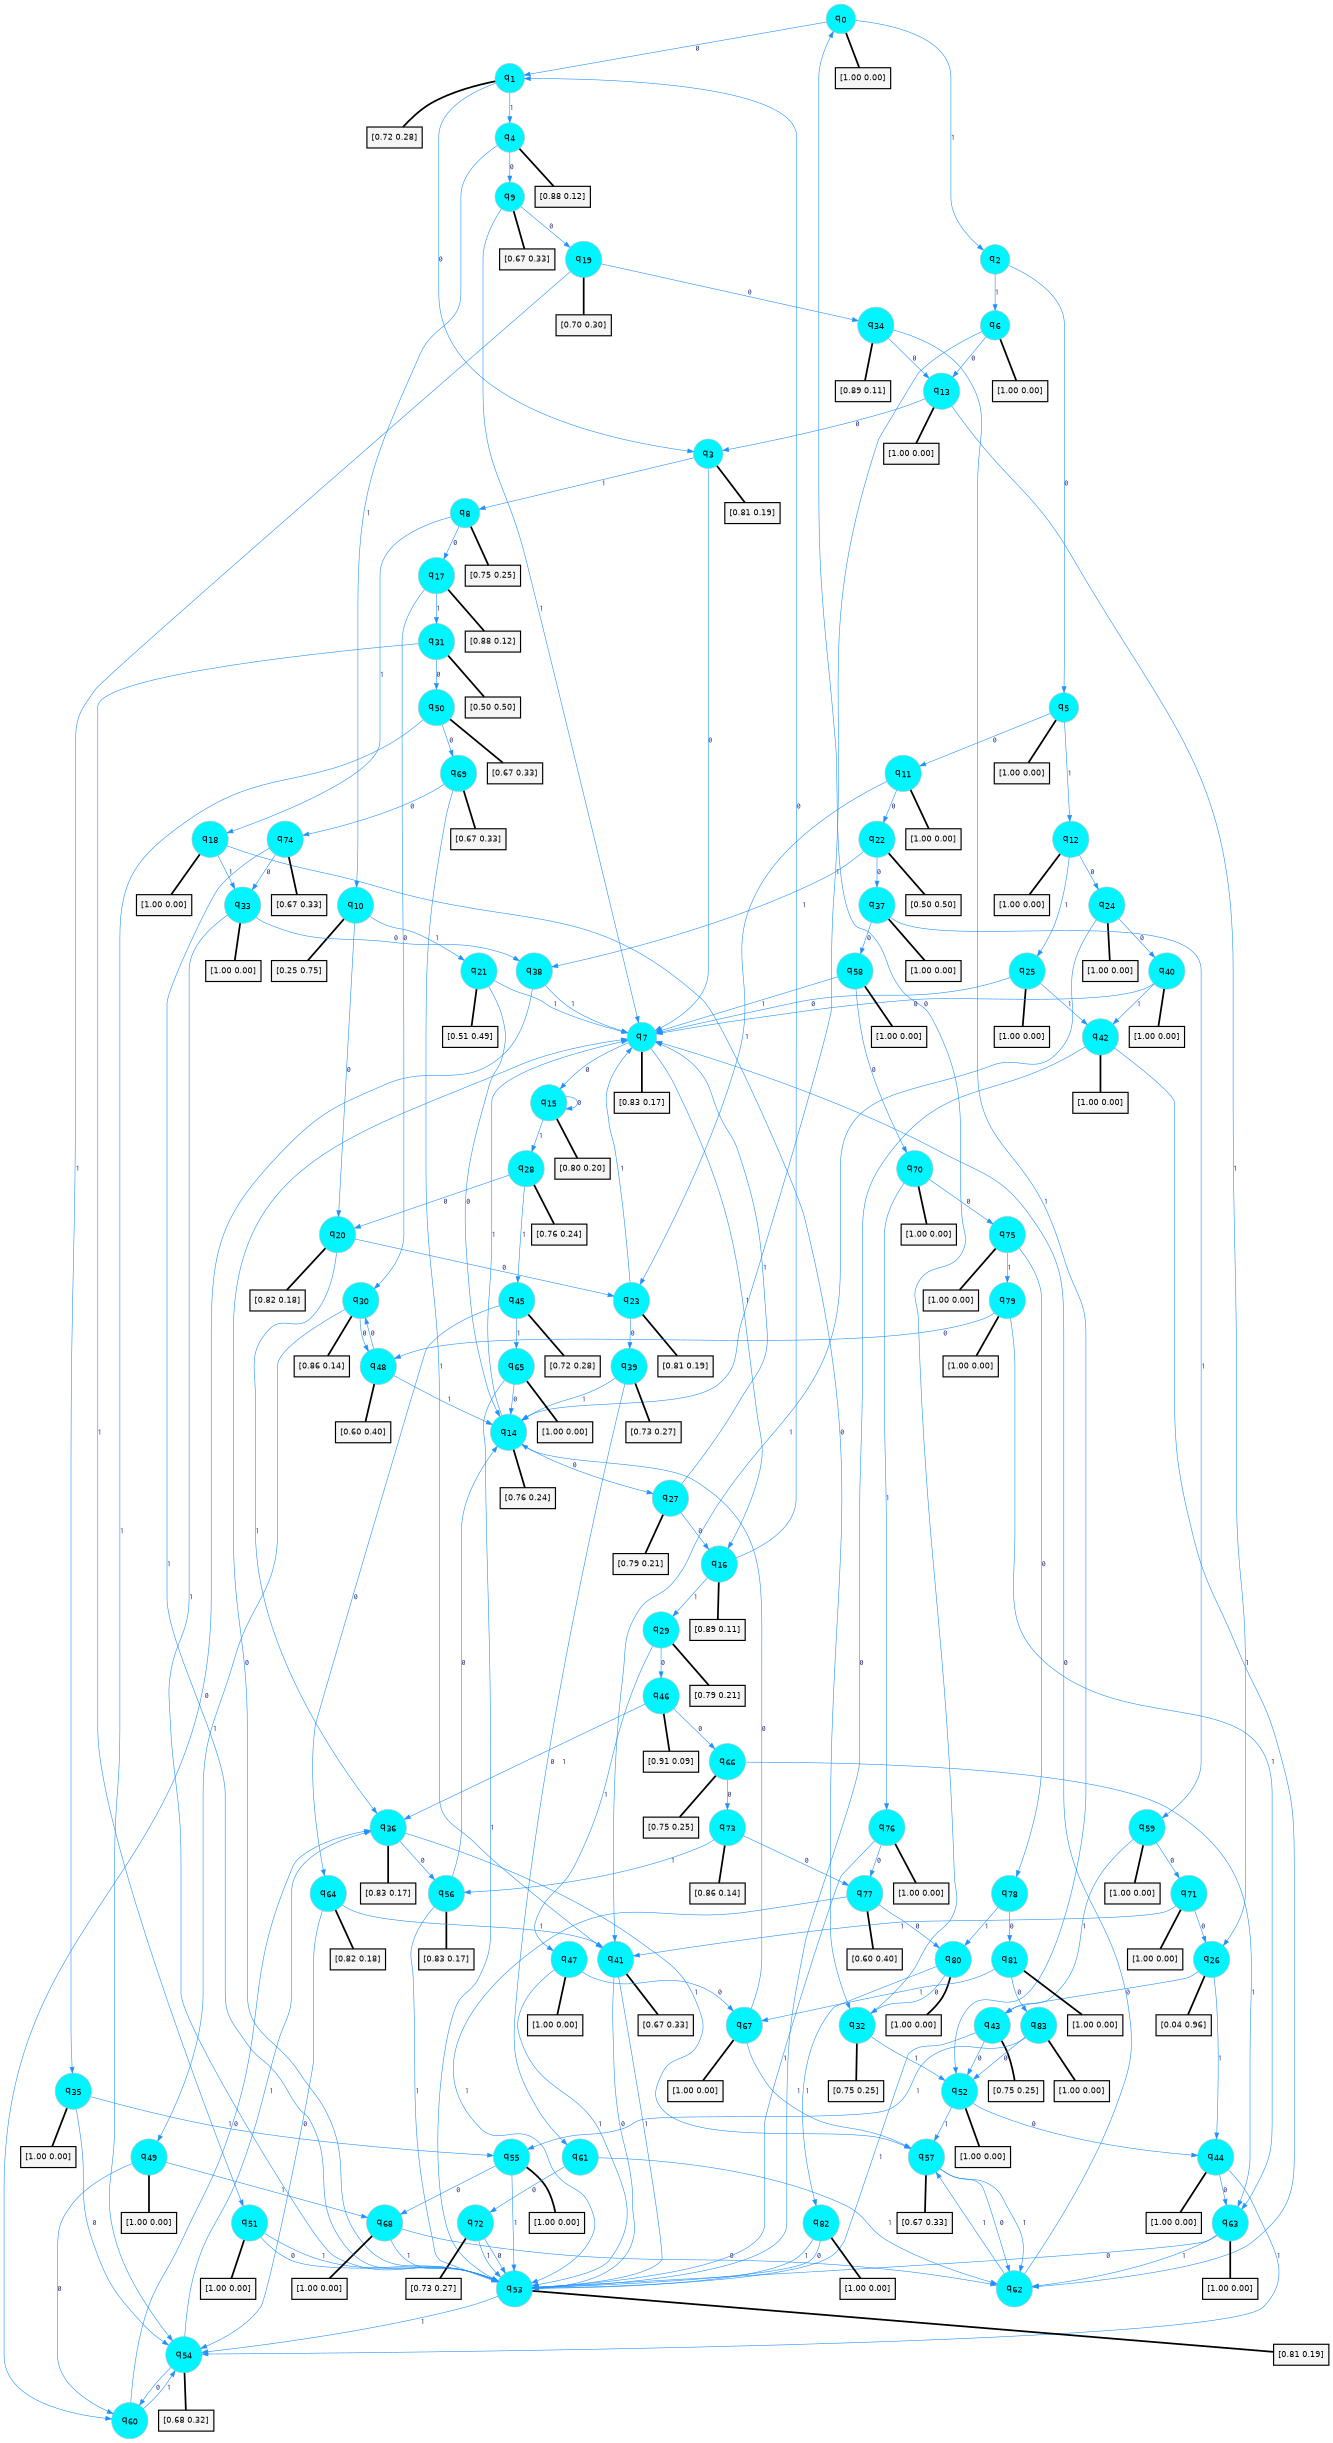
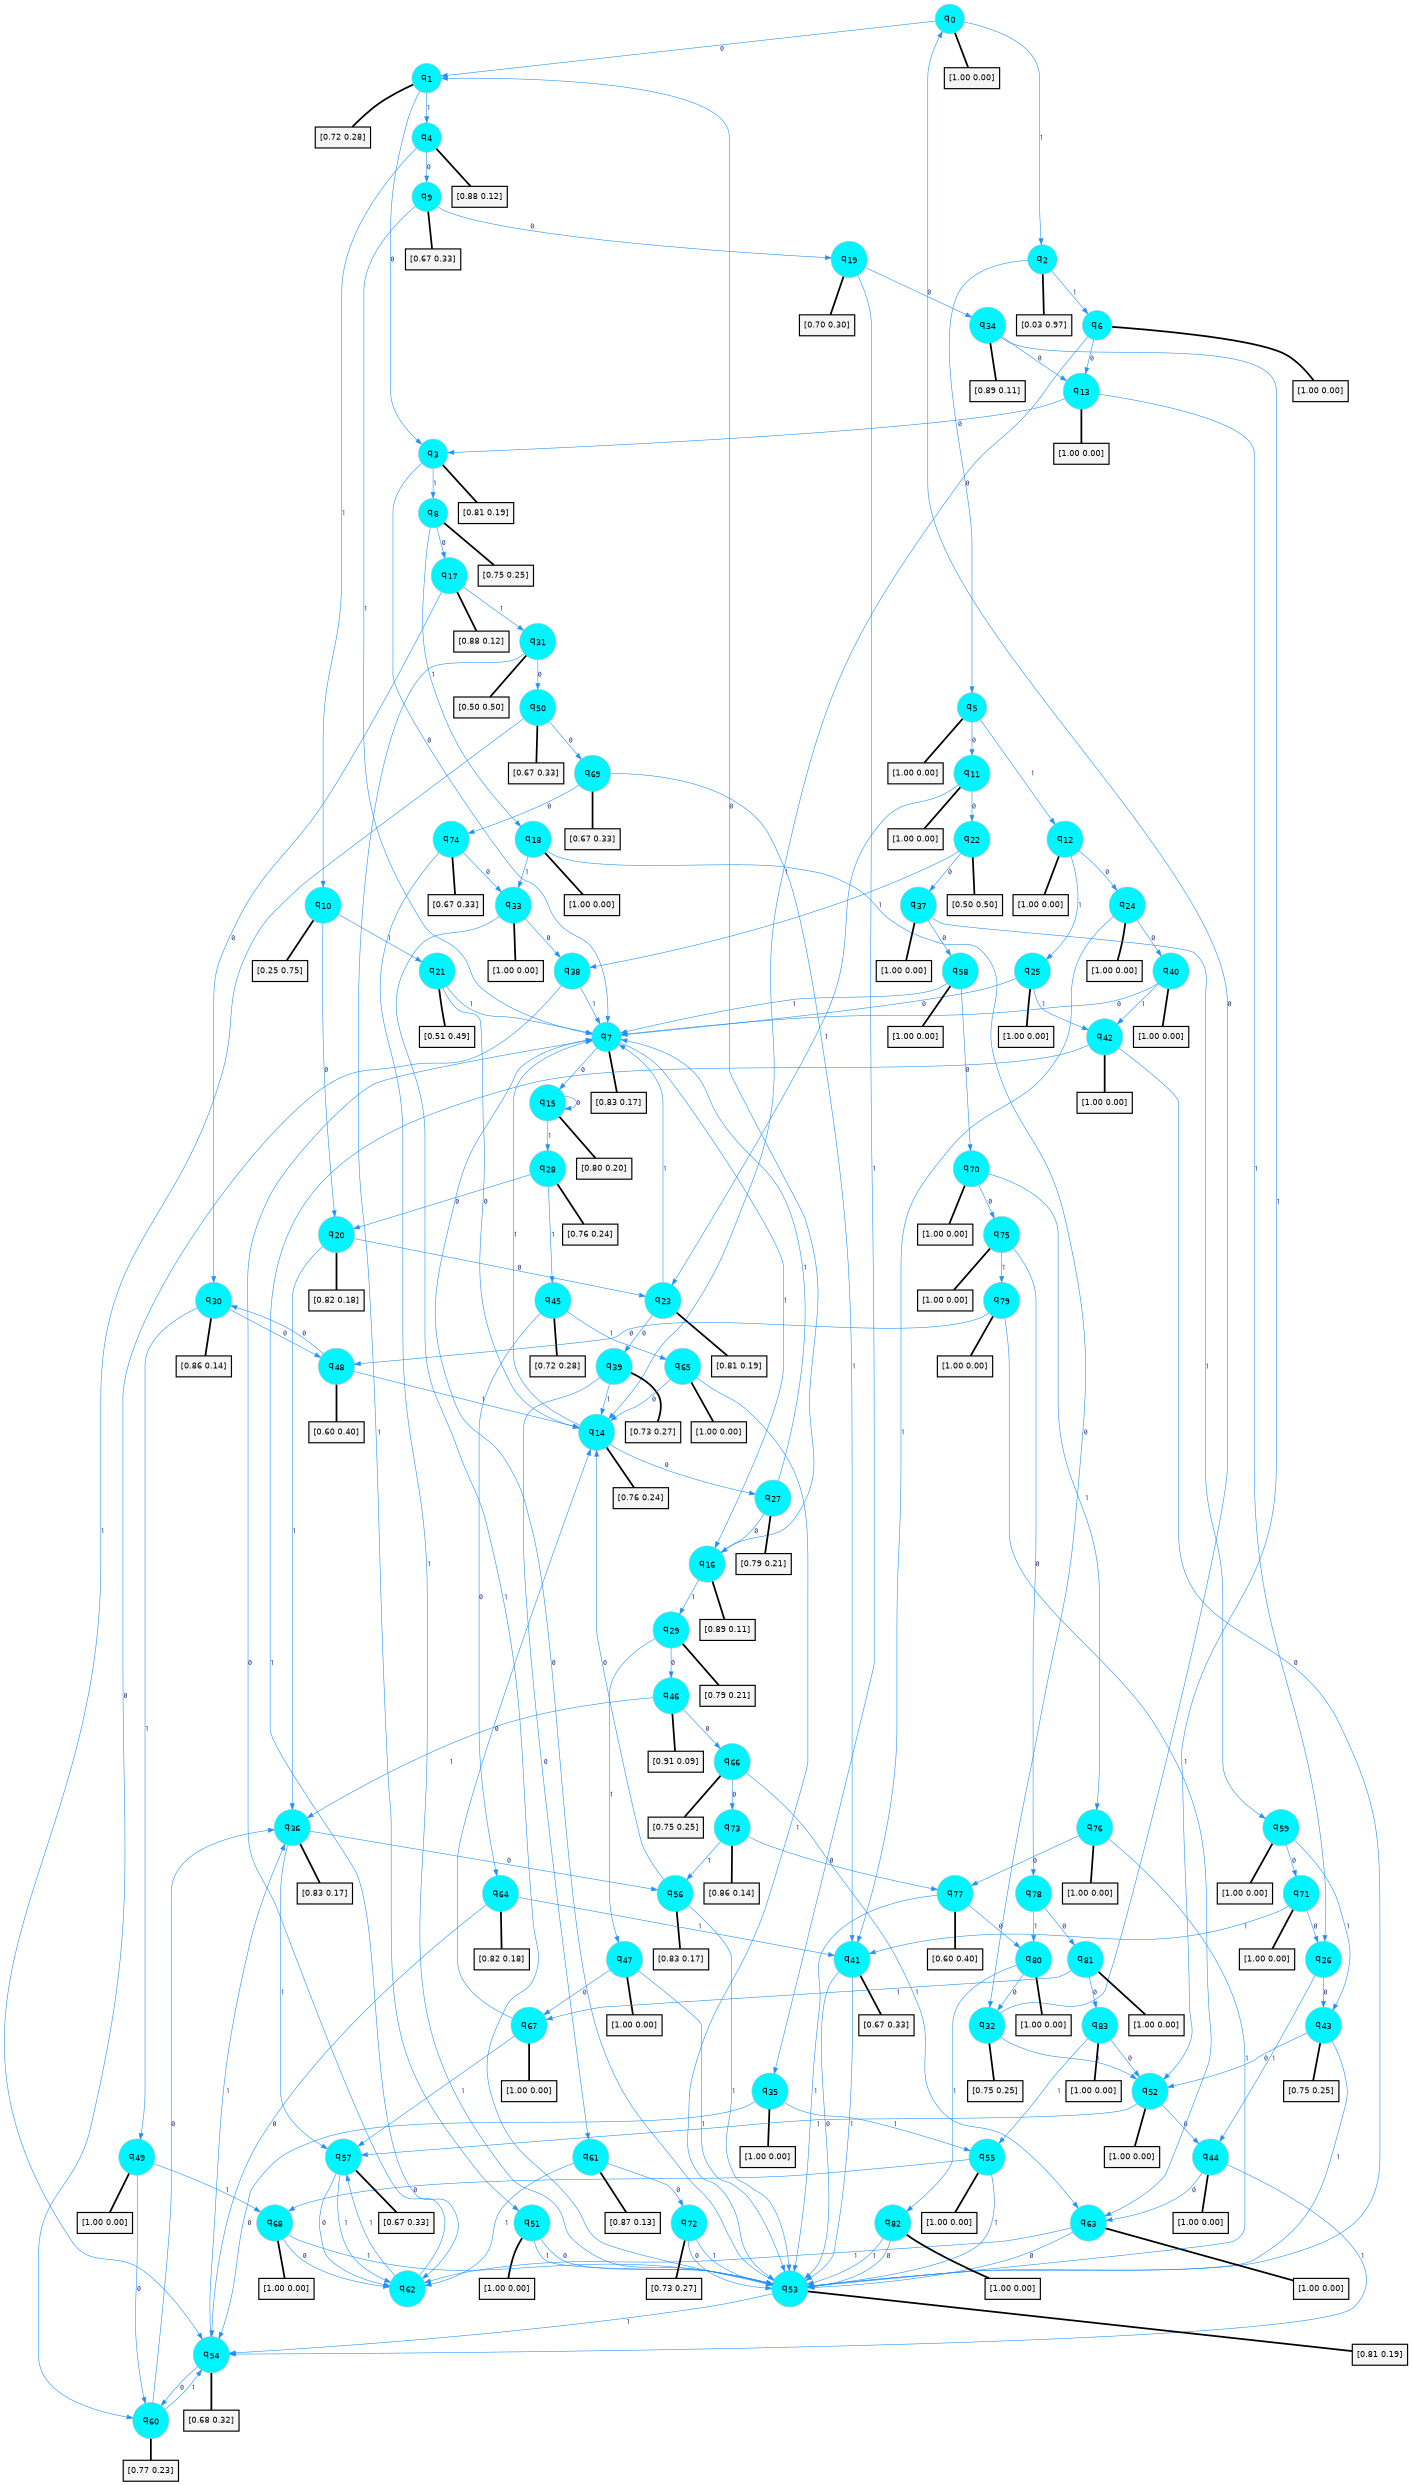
none -> (1044, 325)
(1184, 2025) -> none
none -> (633, 2223)
none -> (151, 2471)
